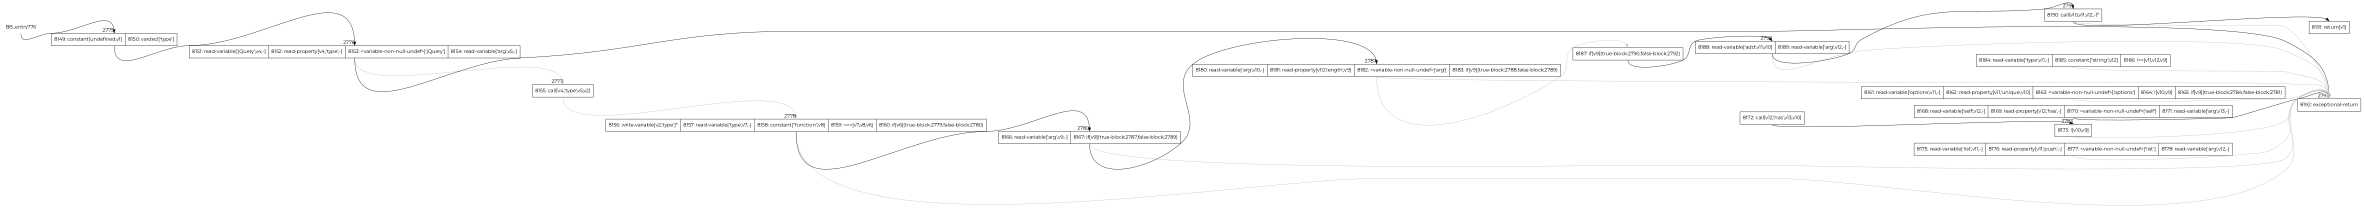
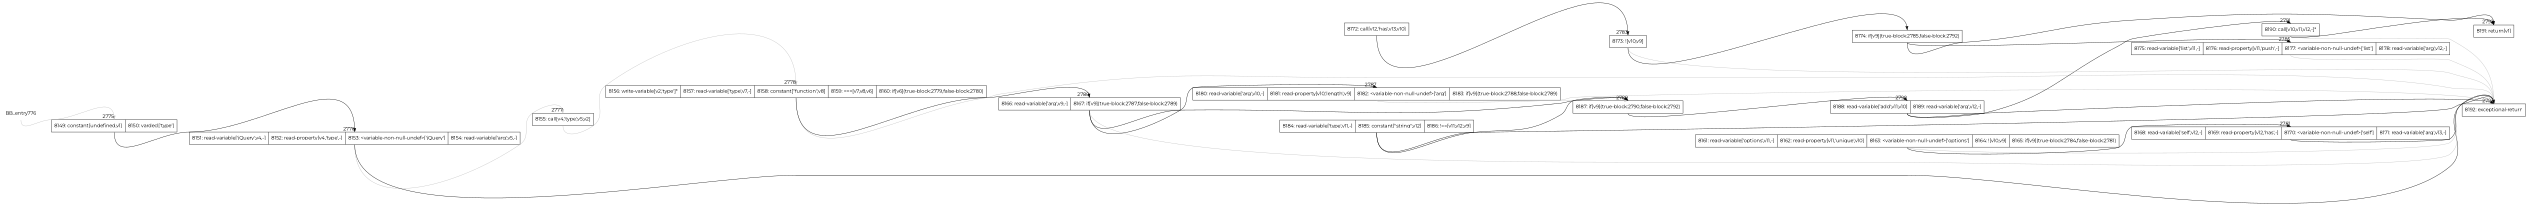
(68, 31) -> (68, 117)
none -> (1907, 36)
(2056, 42) -> (2198, 105)
(2206, 71) -> (1929, 125)
none -> (1351, 112)
none -> (1519, 130)
none -> (2103, 150)
